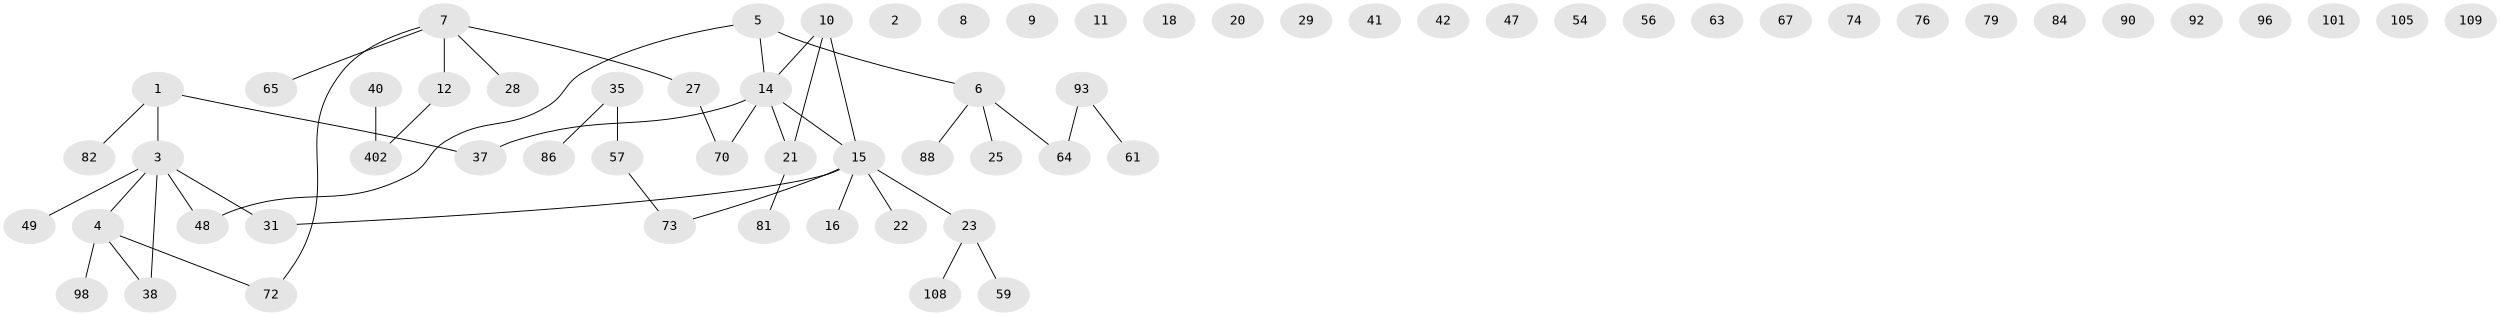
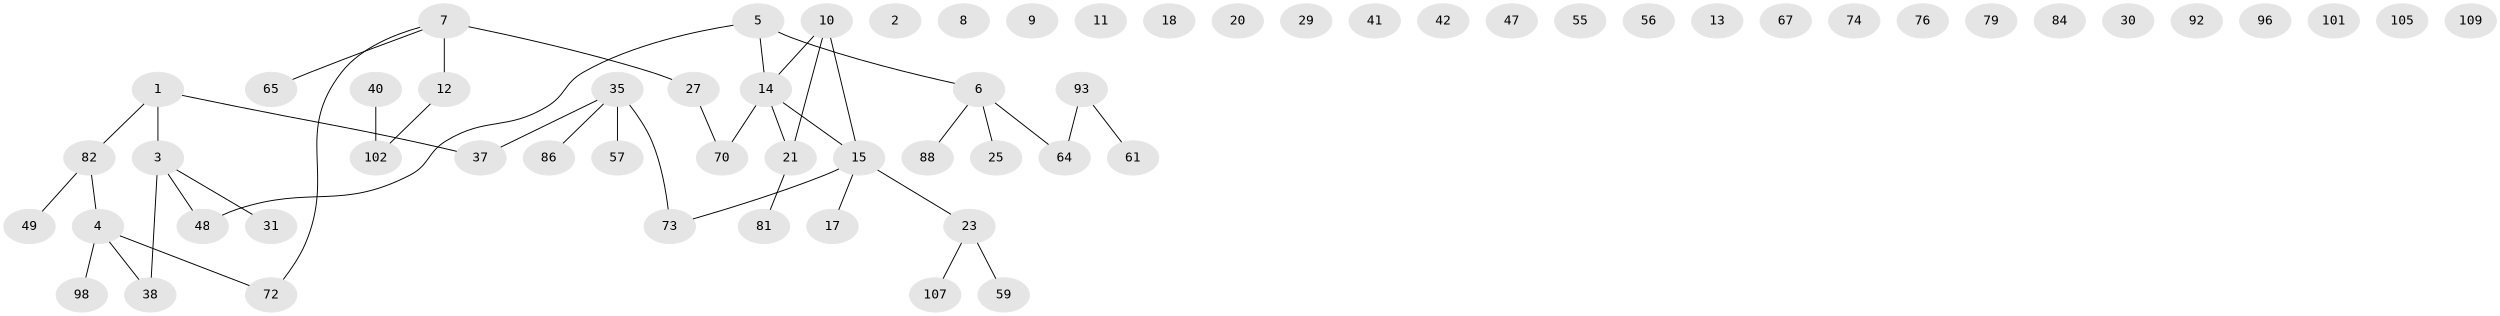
(1580, 21) -> (1580, 21)
(1717, 21) -> (1717, 21)
(2128, 21) -> (2128, 21)
(513, 89) -> none
(629, 123) -> (549, 124)
(376, 158) -> (376, 158)
(94, 192) -> (59, 192)
(128, 192) -> (94, 192)
(644, 192) -> (657, 154)
(570, 207) -> none
(832, 226) -> (832, 226)
(901, 226) -> none
(935, 295) -> (935, 295)
